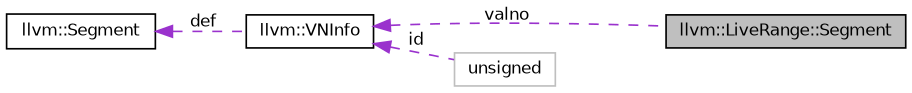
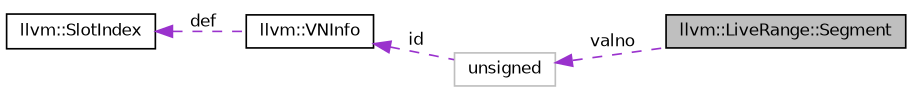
(528, 23) -> (621, 54)
(81, 31) -> (81, 31)
